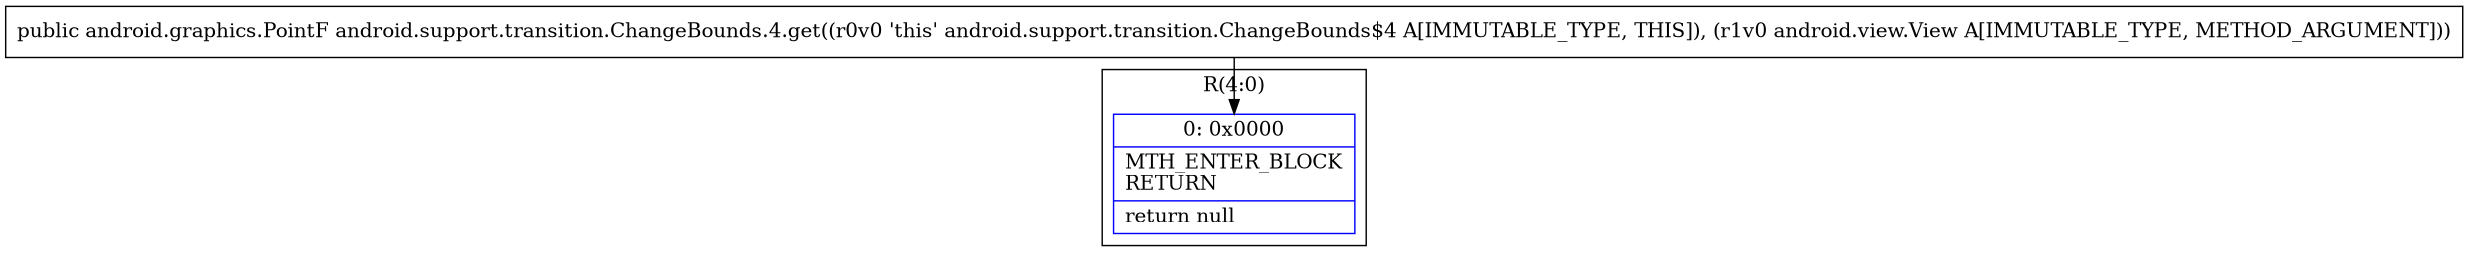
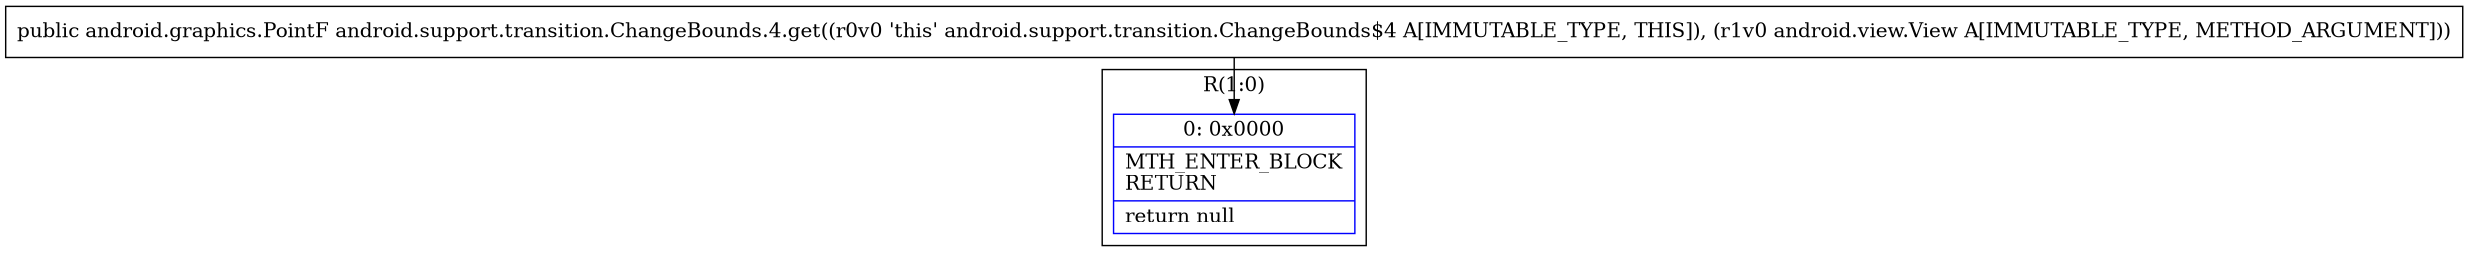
(1234, 86) -> (1234, 86)
